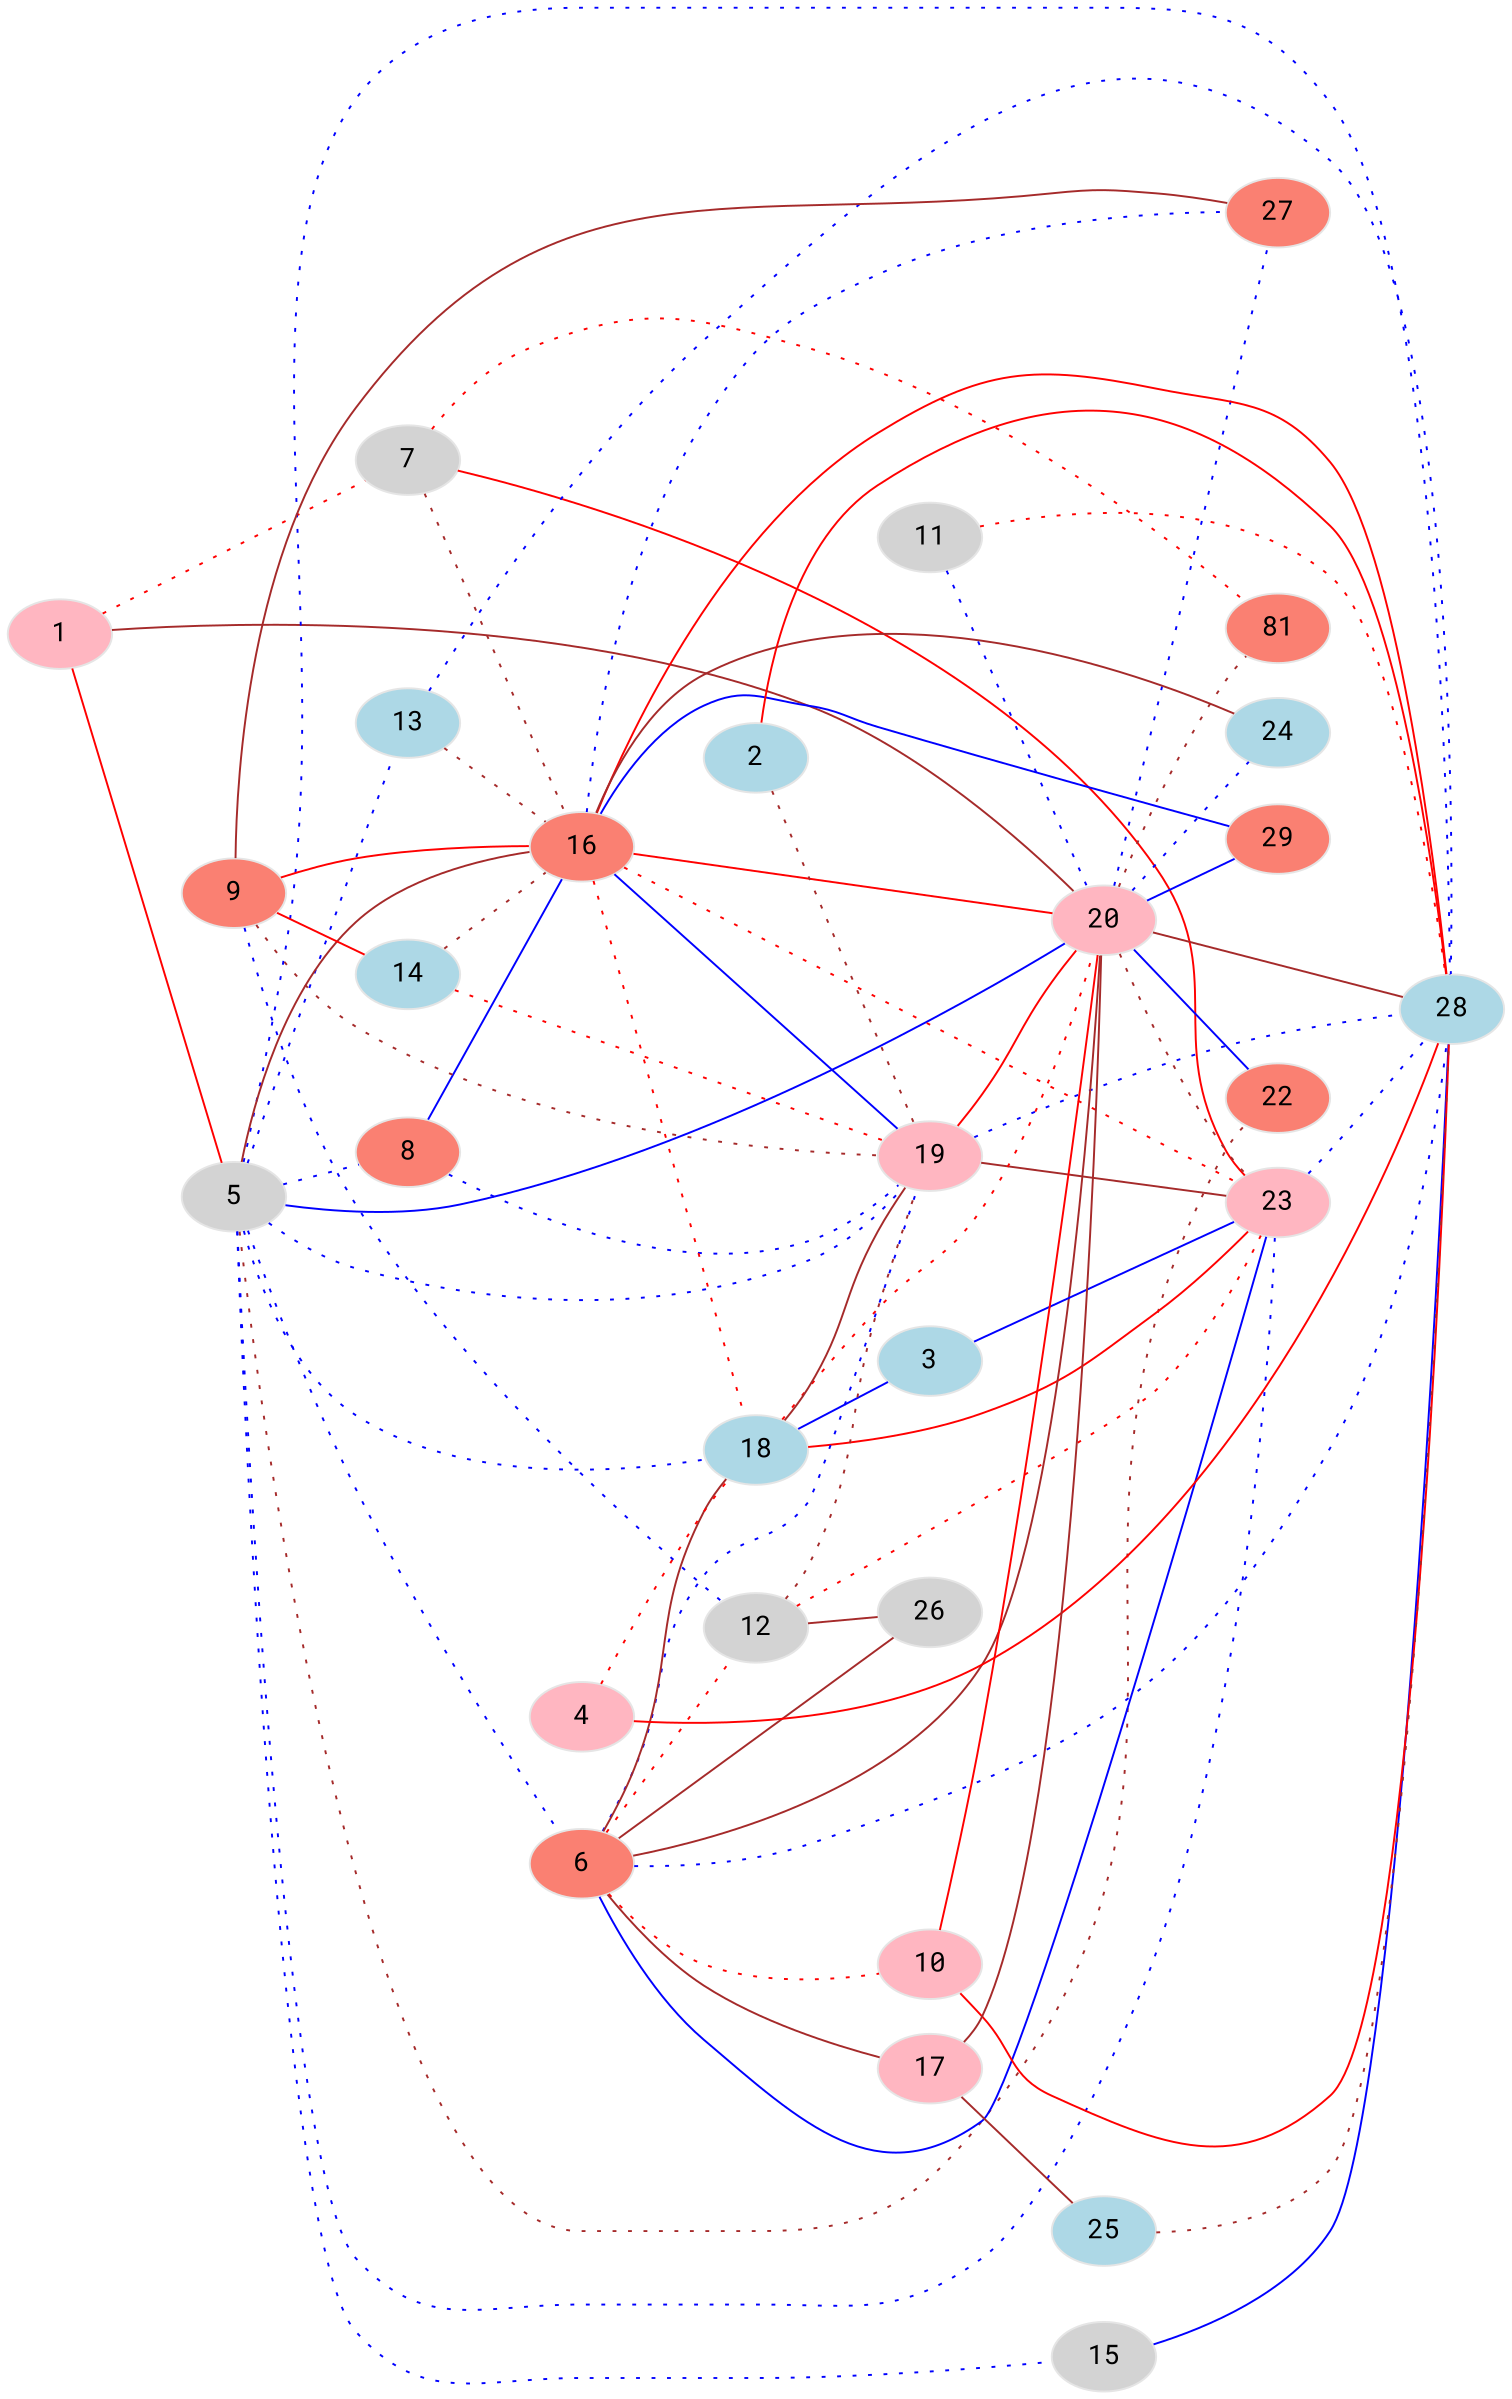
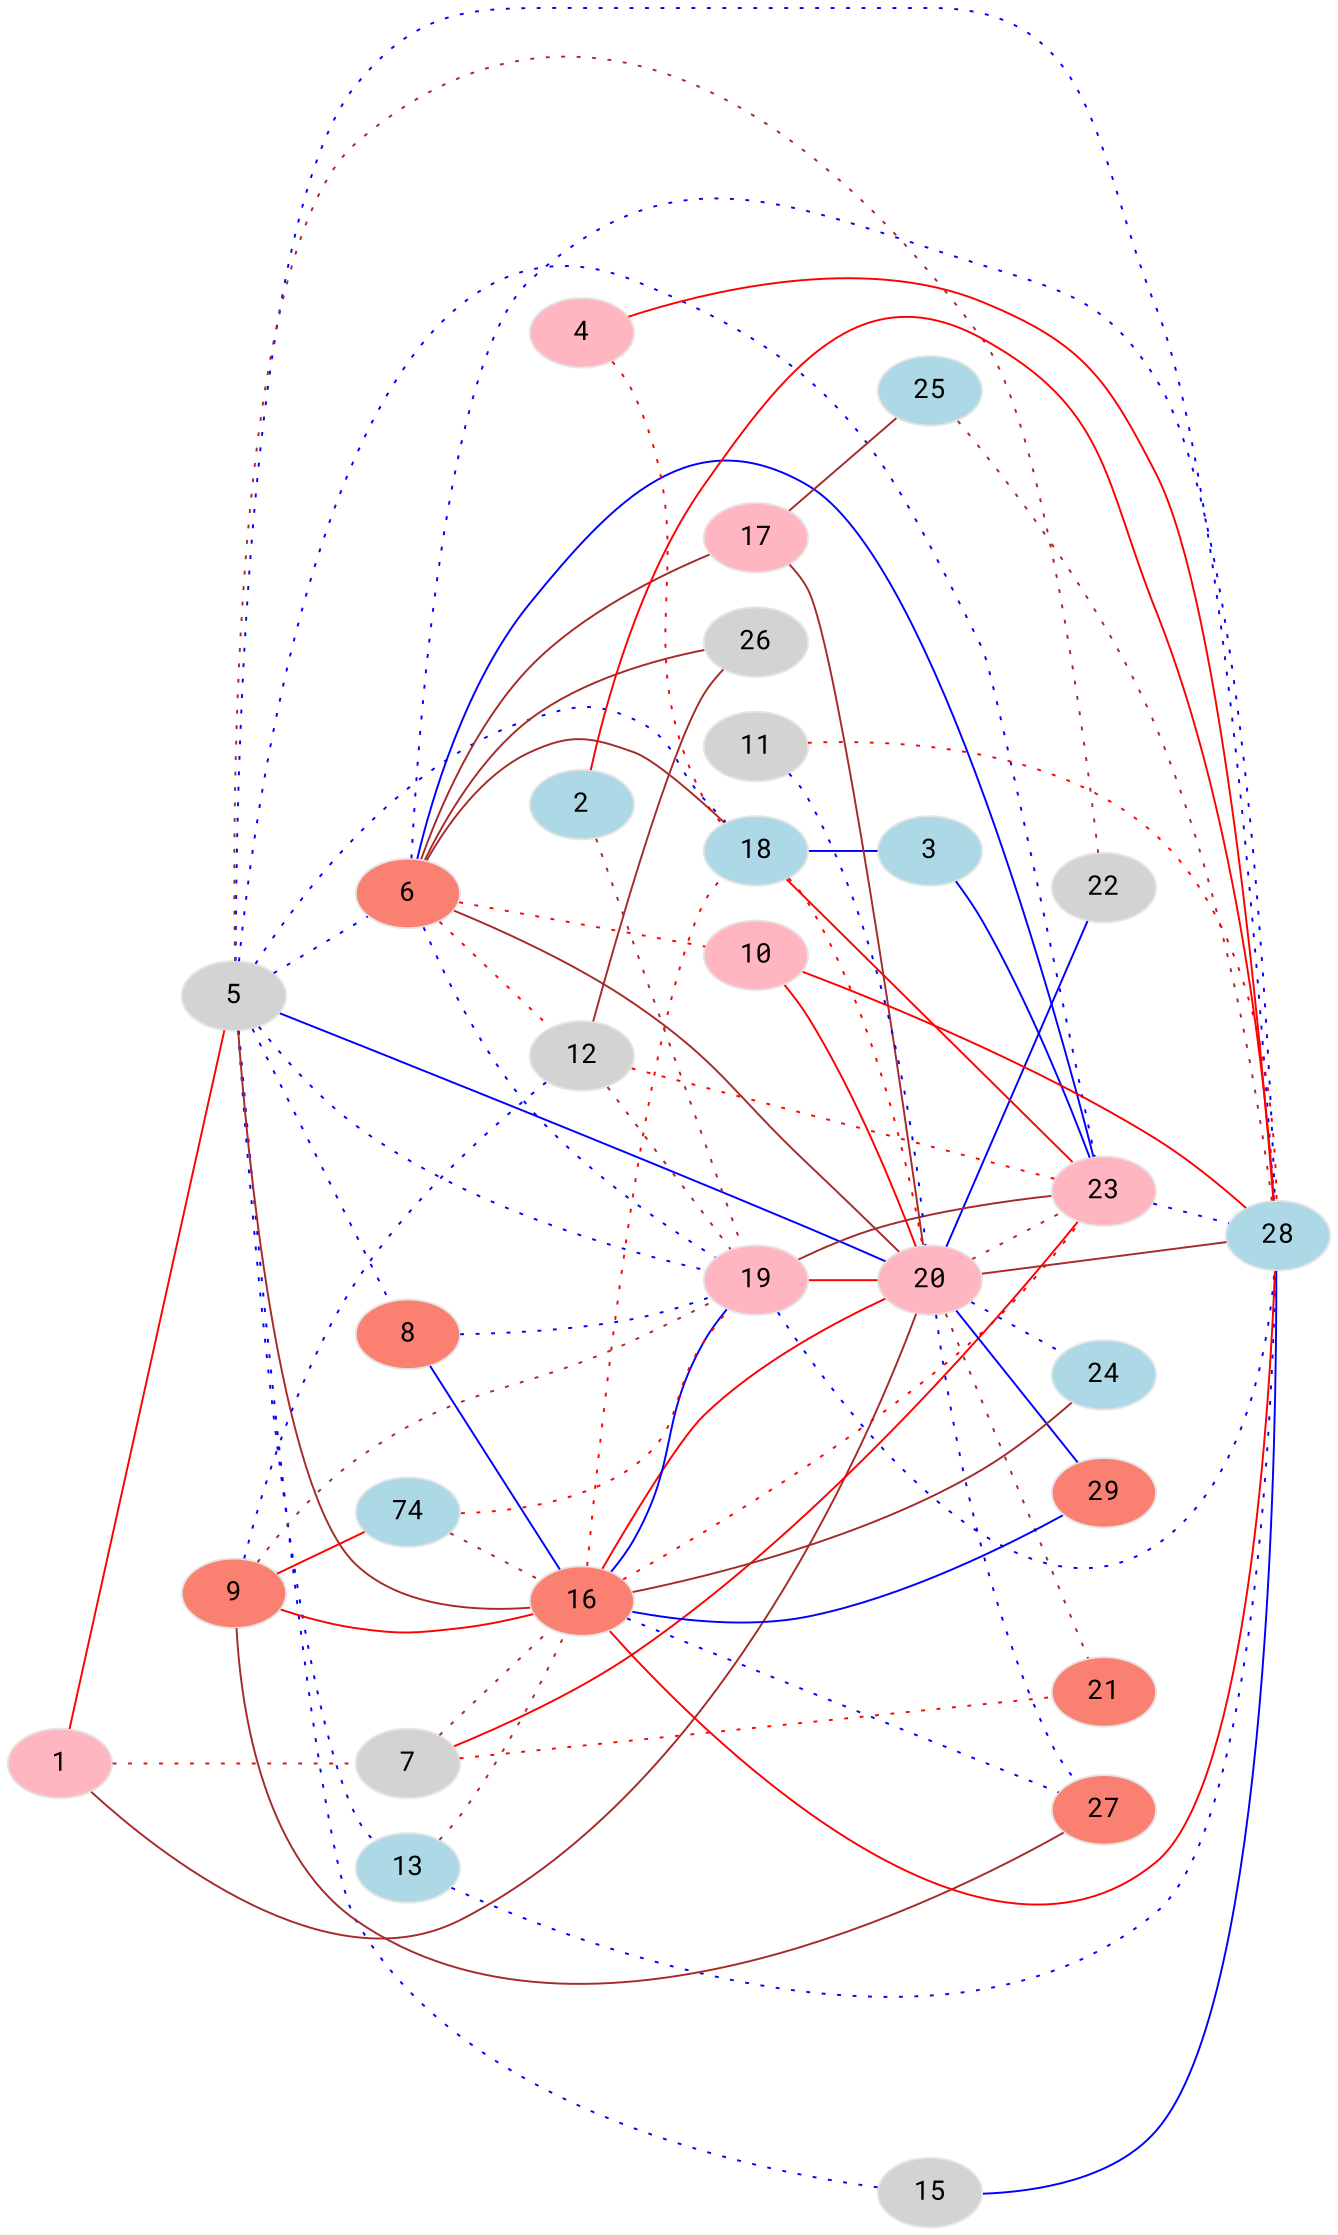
(1278, 628) -> (1104, 1692)
(408, 974) -> (408, 1512)
(1278, 1098) -> (1104, 888)
(846, 1305) -> none
